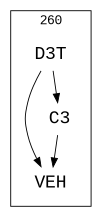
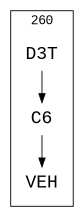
(26, 114) -> none
(60, 119) -> (42, 119)
